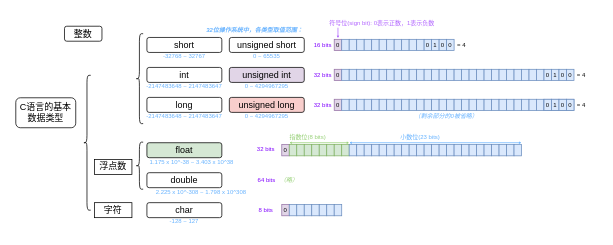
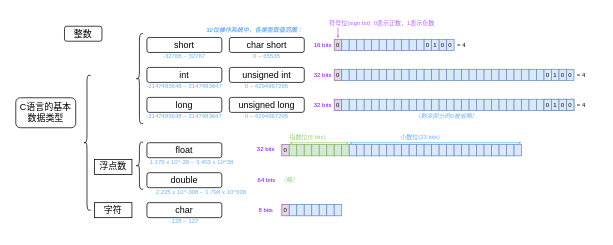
(267, 45) -> (267, 45)
(267, 75) -> (267, 75)
(267, 105) -> (267, 105)
(184, 150) -> (184, 150)
